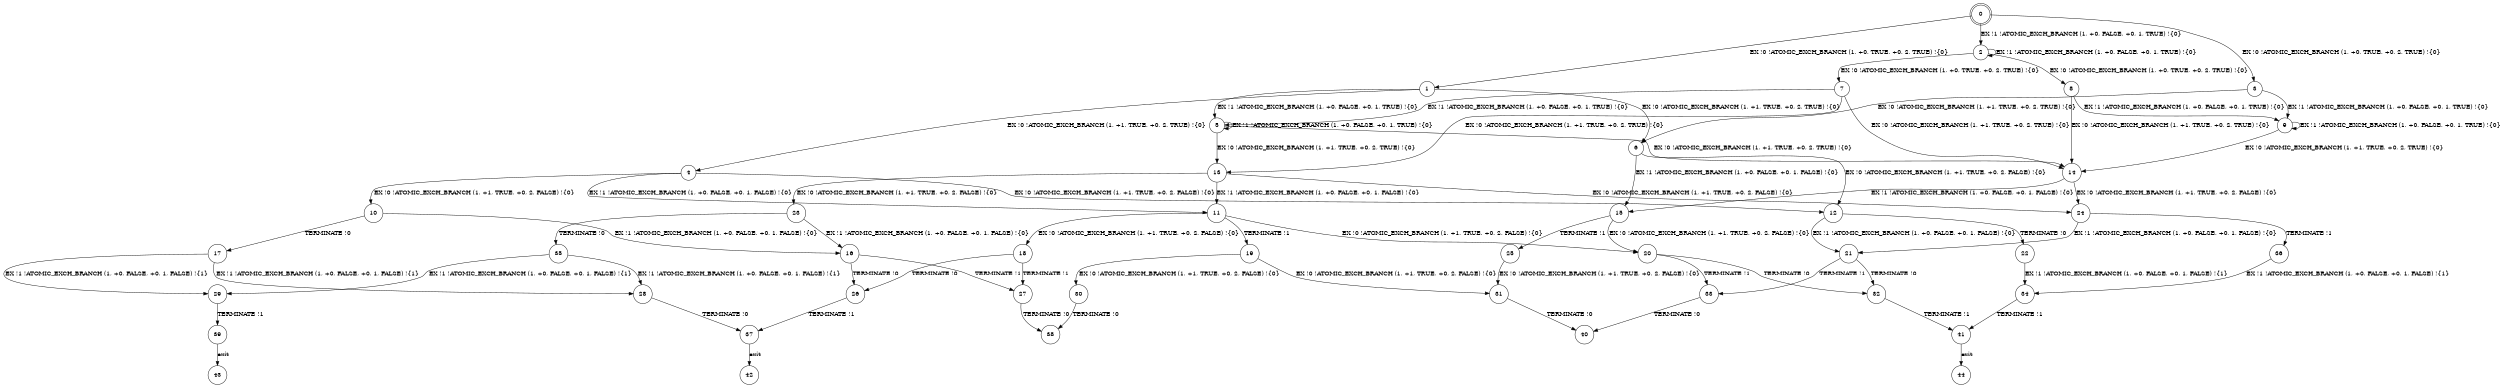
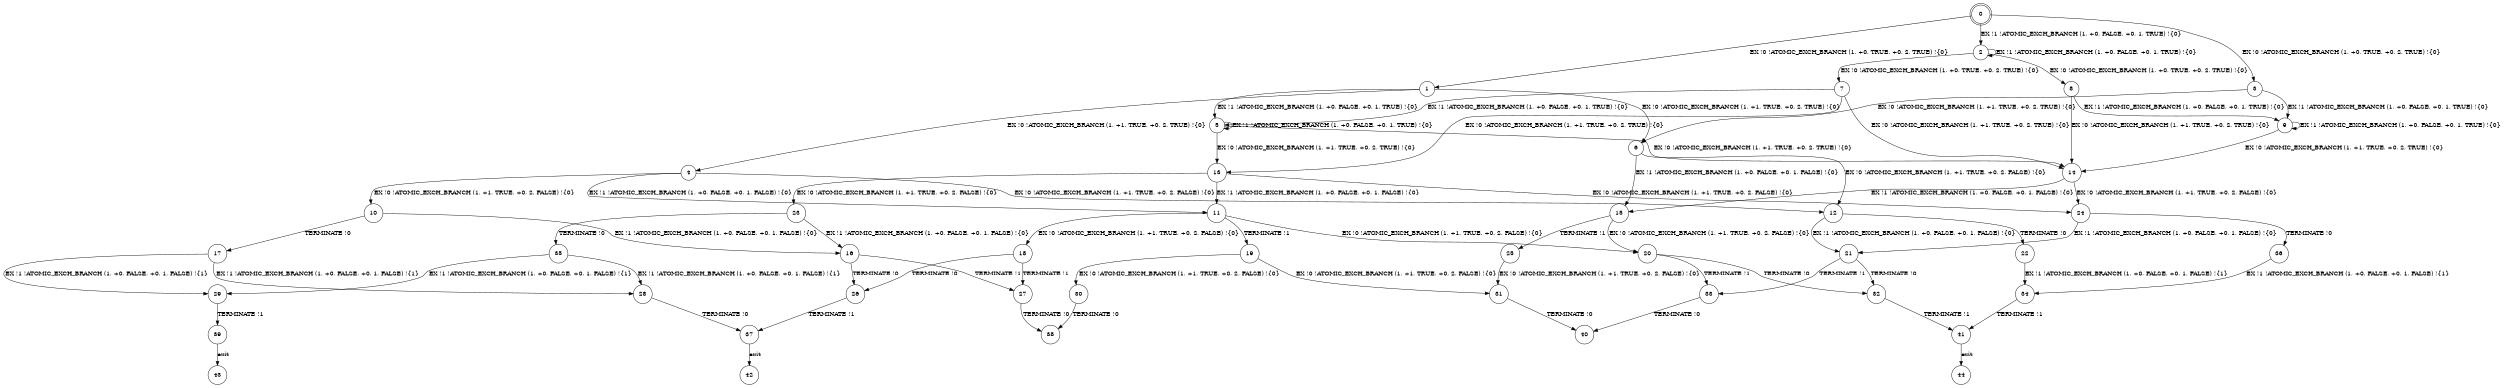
(2309, 233) -> (2309, 233)
